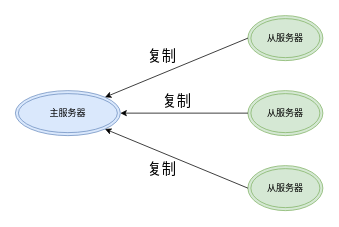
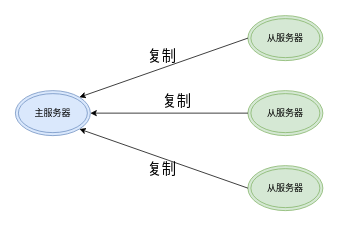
(68, 113) -> (53, 113)
